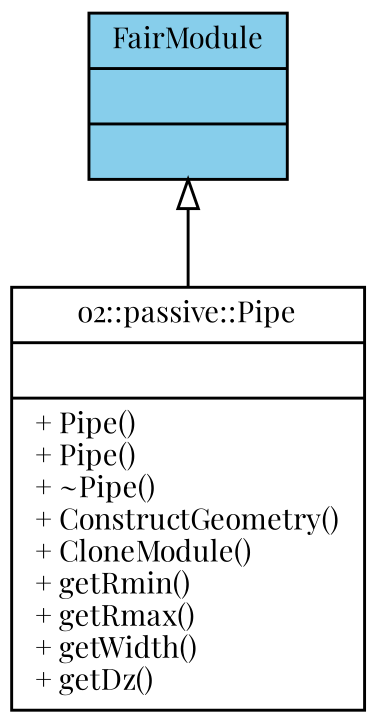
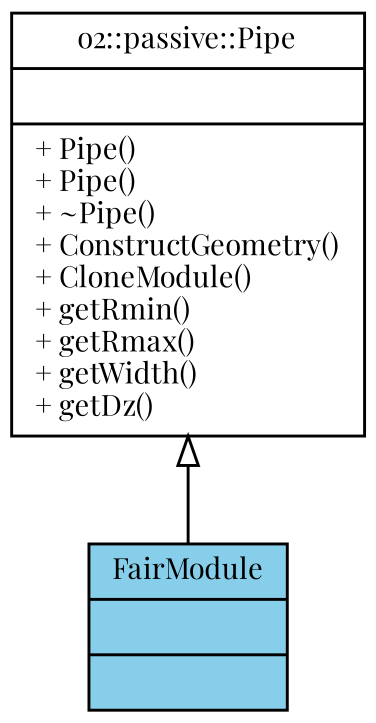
(188, 248) -> (188, 504)
